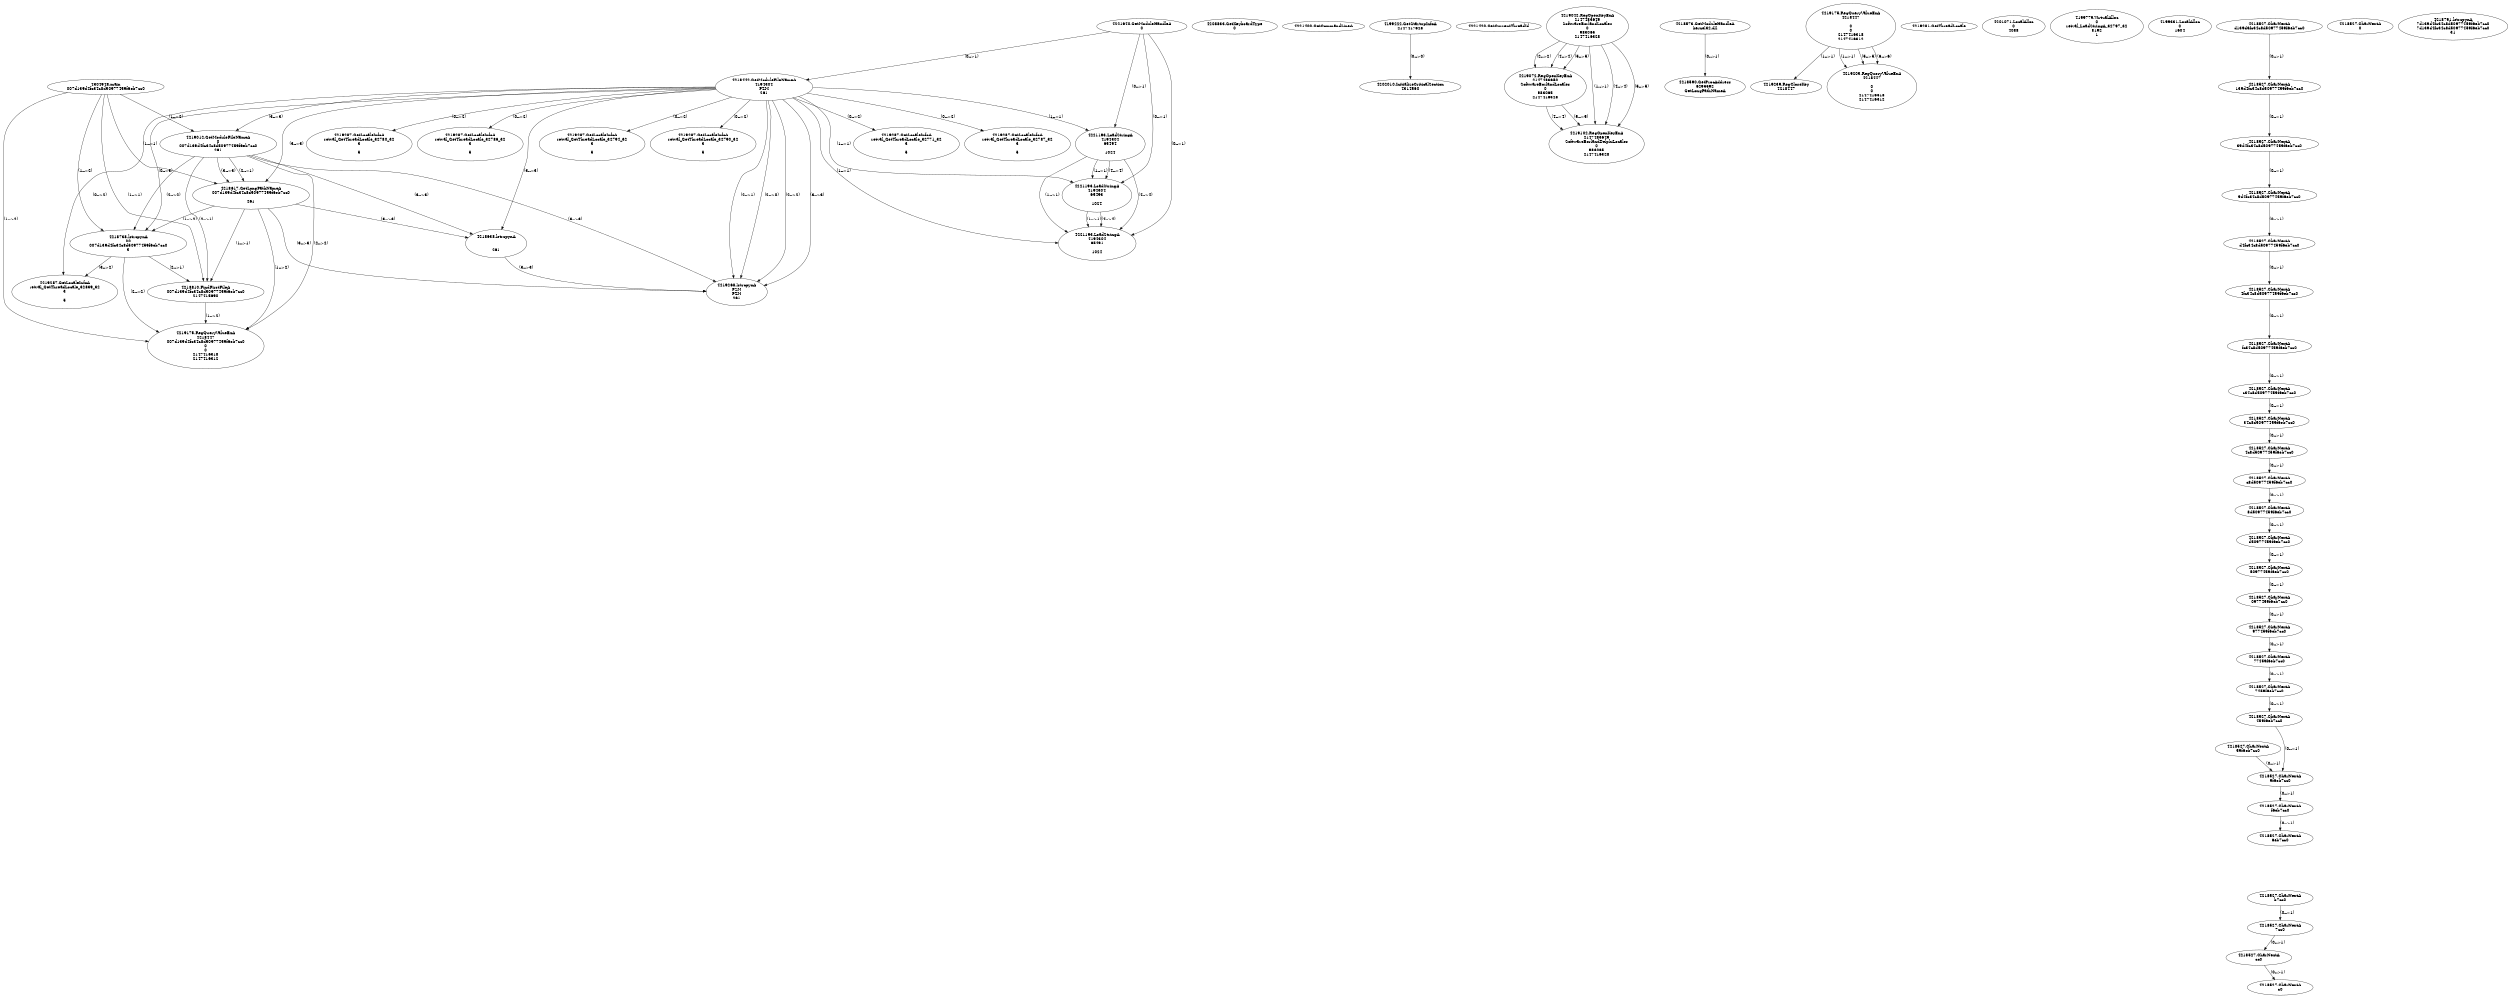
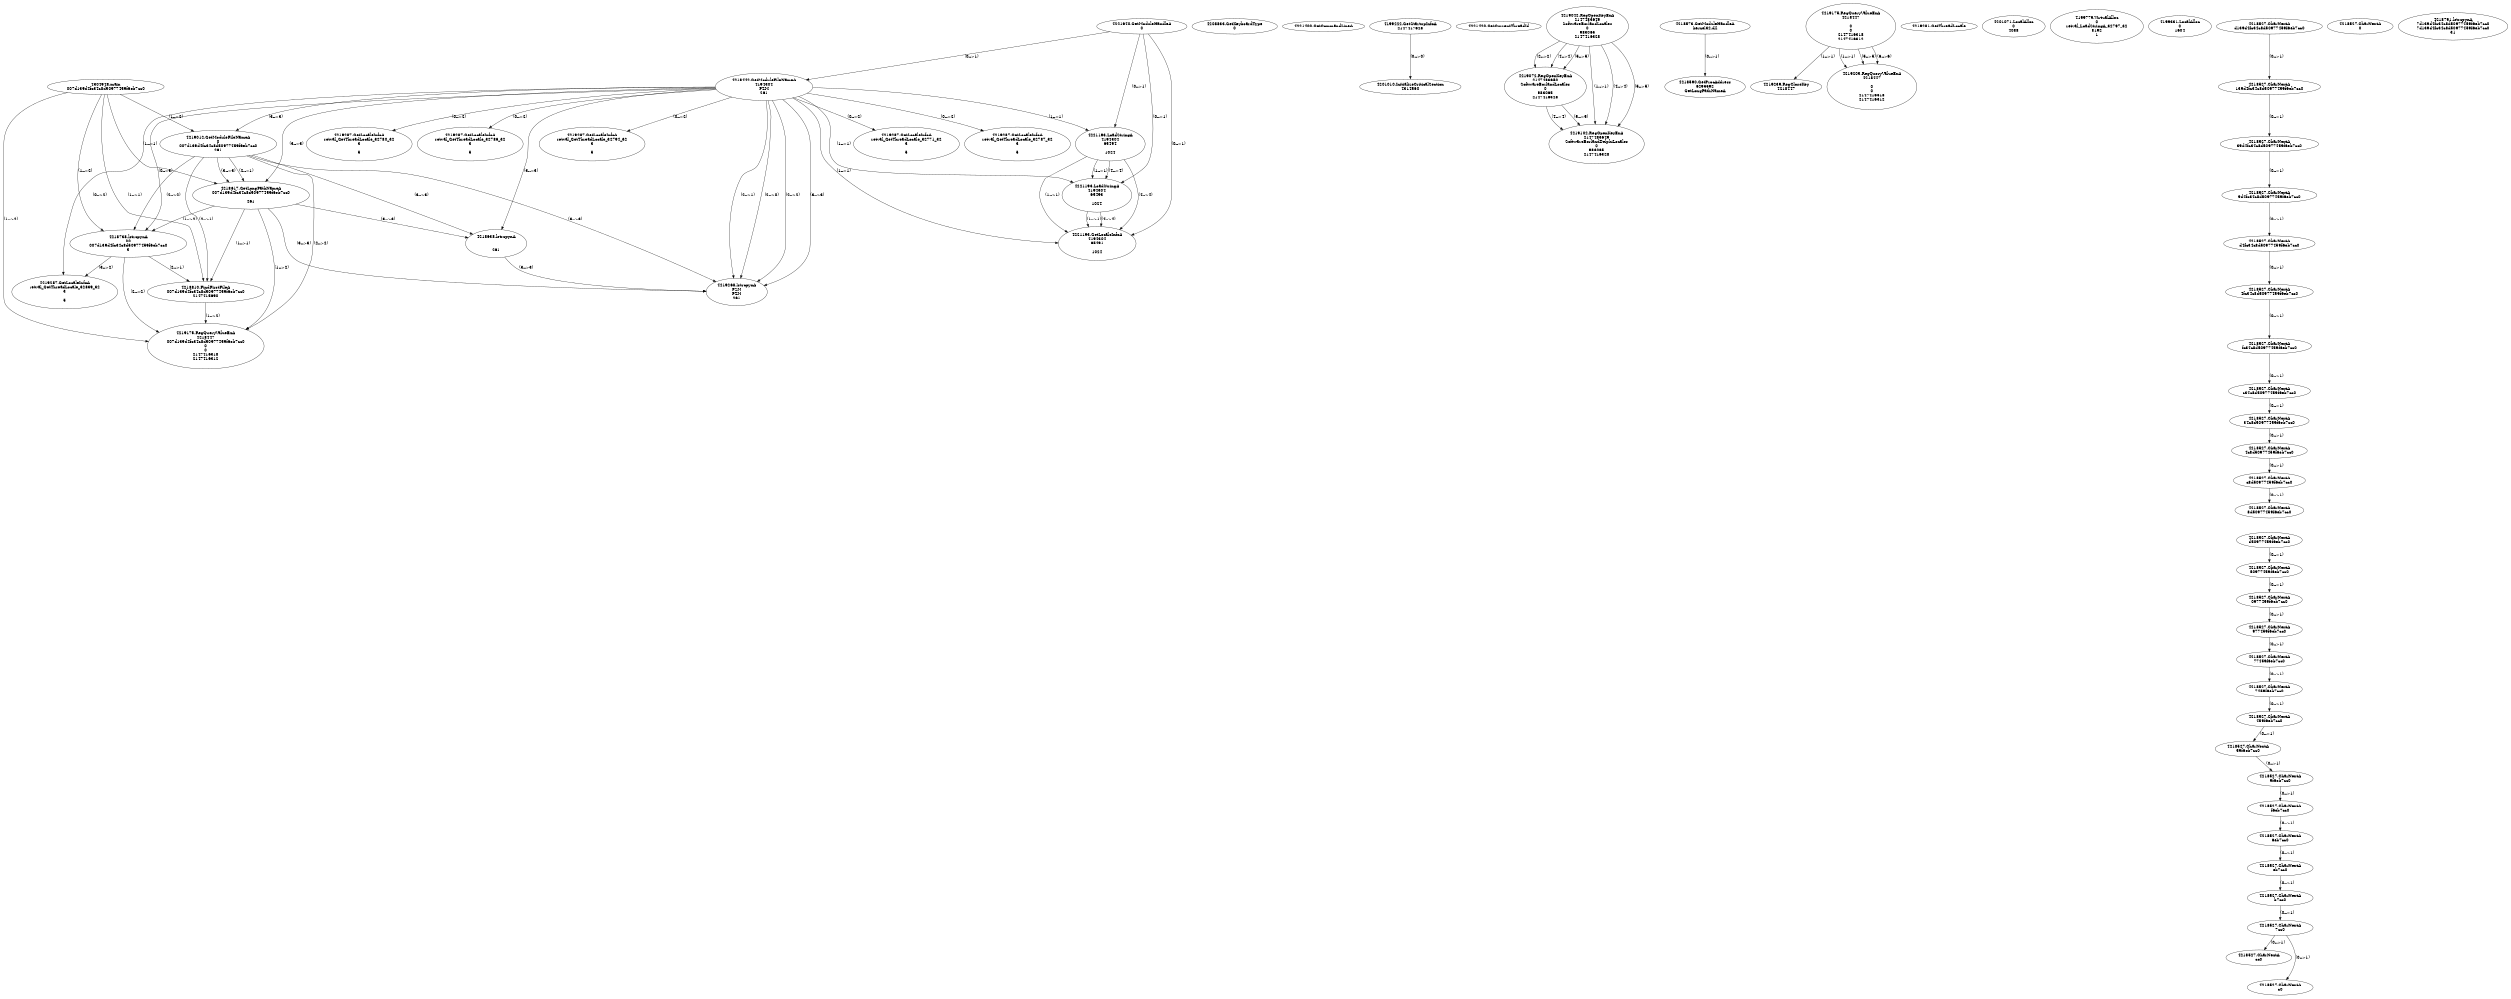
(2269, 26) -> (2269, 26)
(1410, 87) -> (1410, 87)
(703, 144) -> none
(1097, 244) -> (1097, 244)
(2269, 524) -> none
(2284, 746) -> (2260, 733)
none -> (2280, 868)
(2269, 971) -> (2296, 956)
